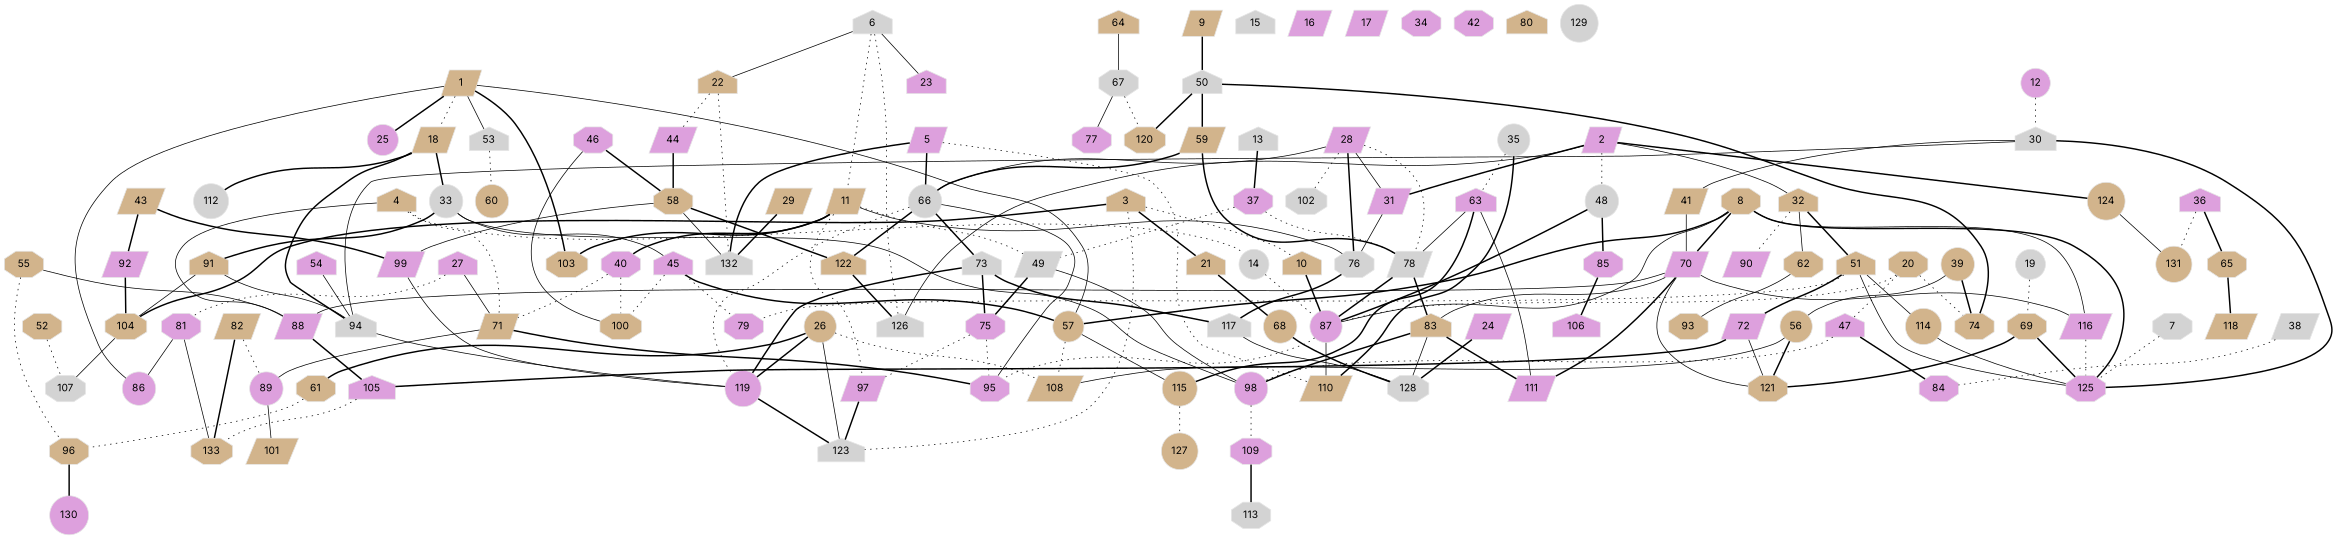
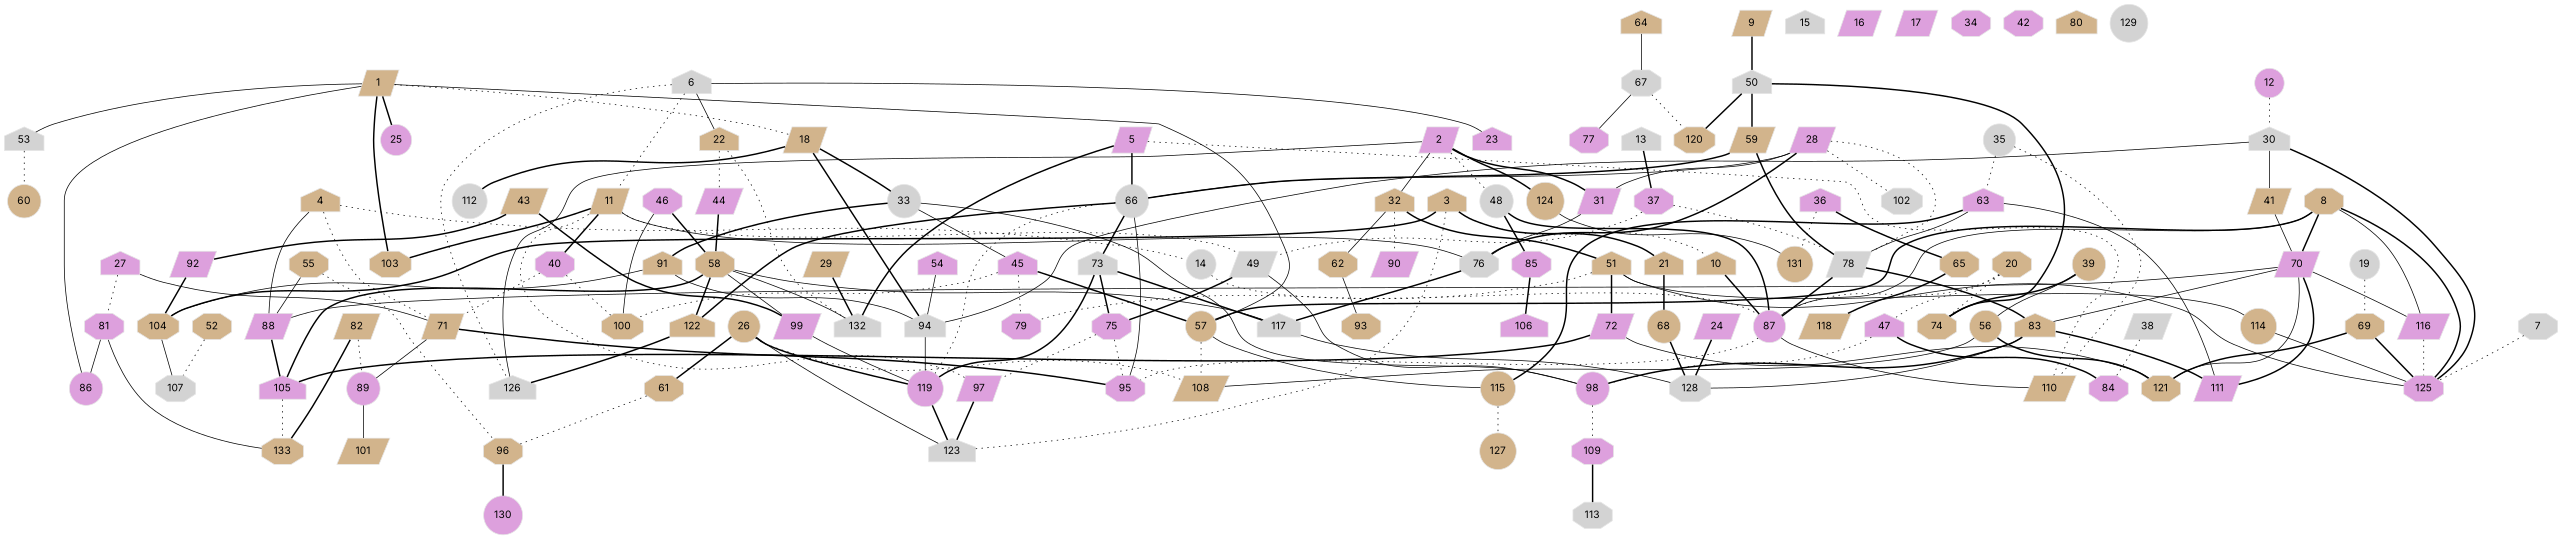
none -> (556, 290)
(1434, 295) -> (2141, 260)
none -> (1132, 296)
